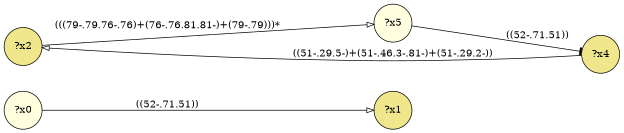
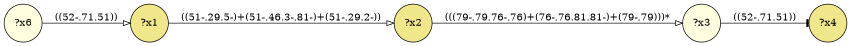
(393, 23) -> (702, 23)
(315, 60) -> (278, 23)
(23, 110) -> (23, 23)
